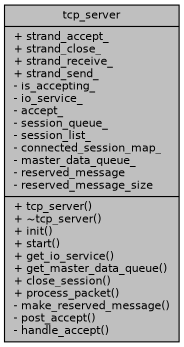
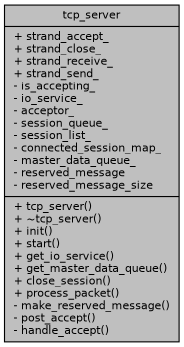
(39, 111) -> (44, 111)
